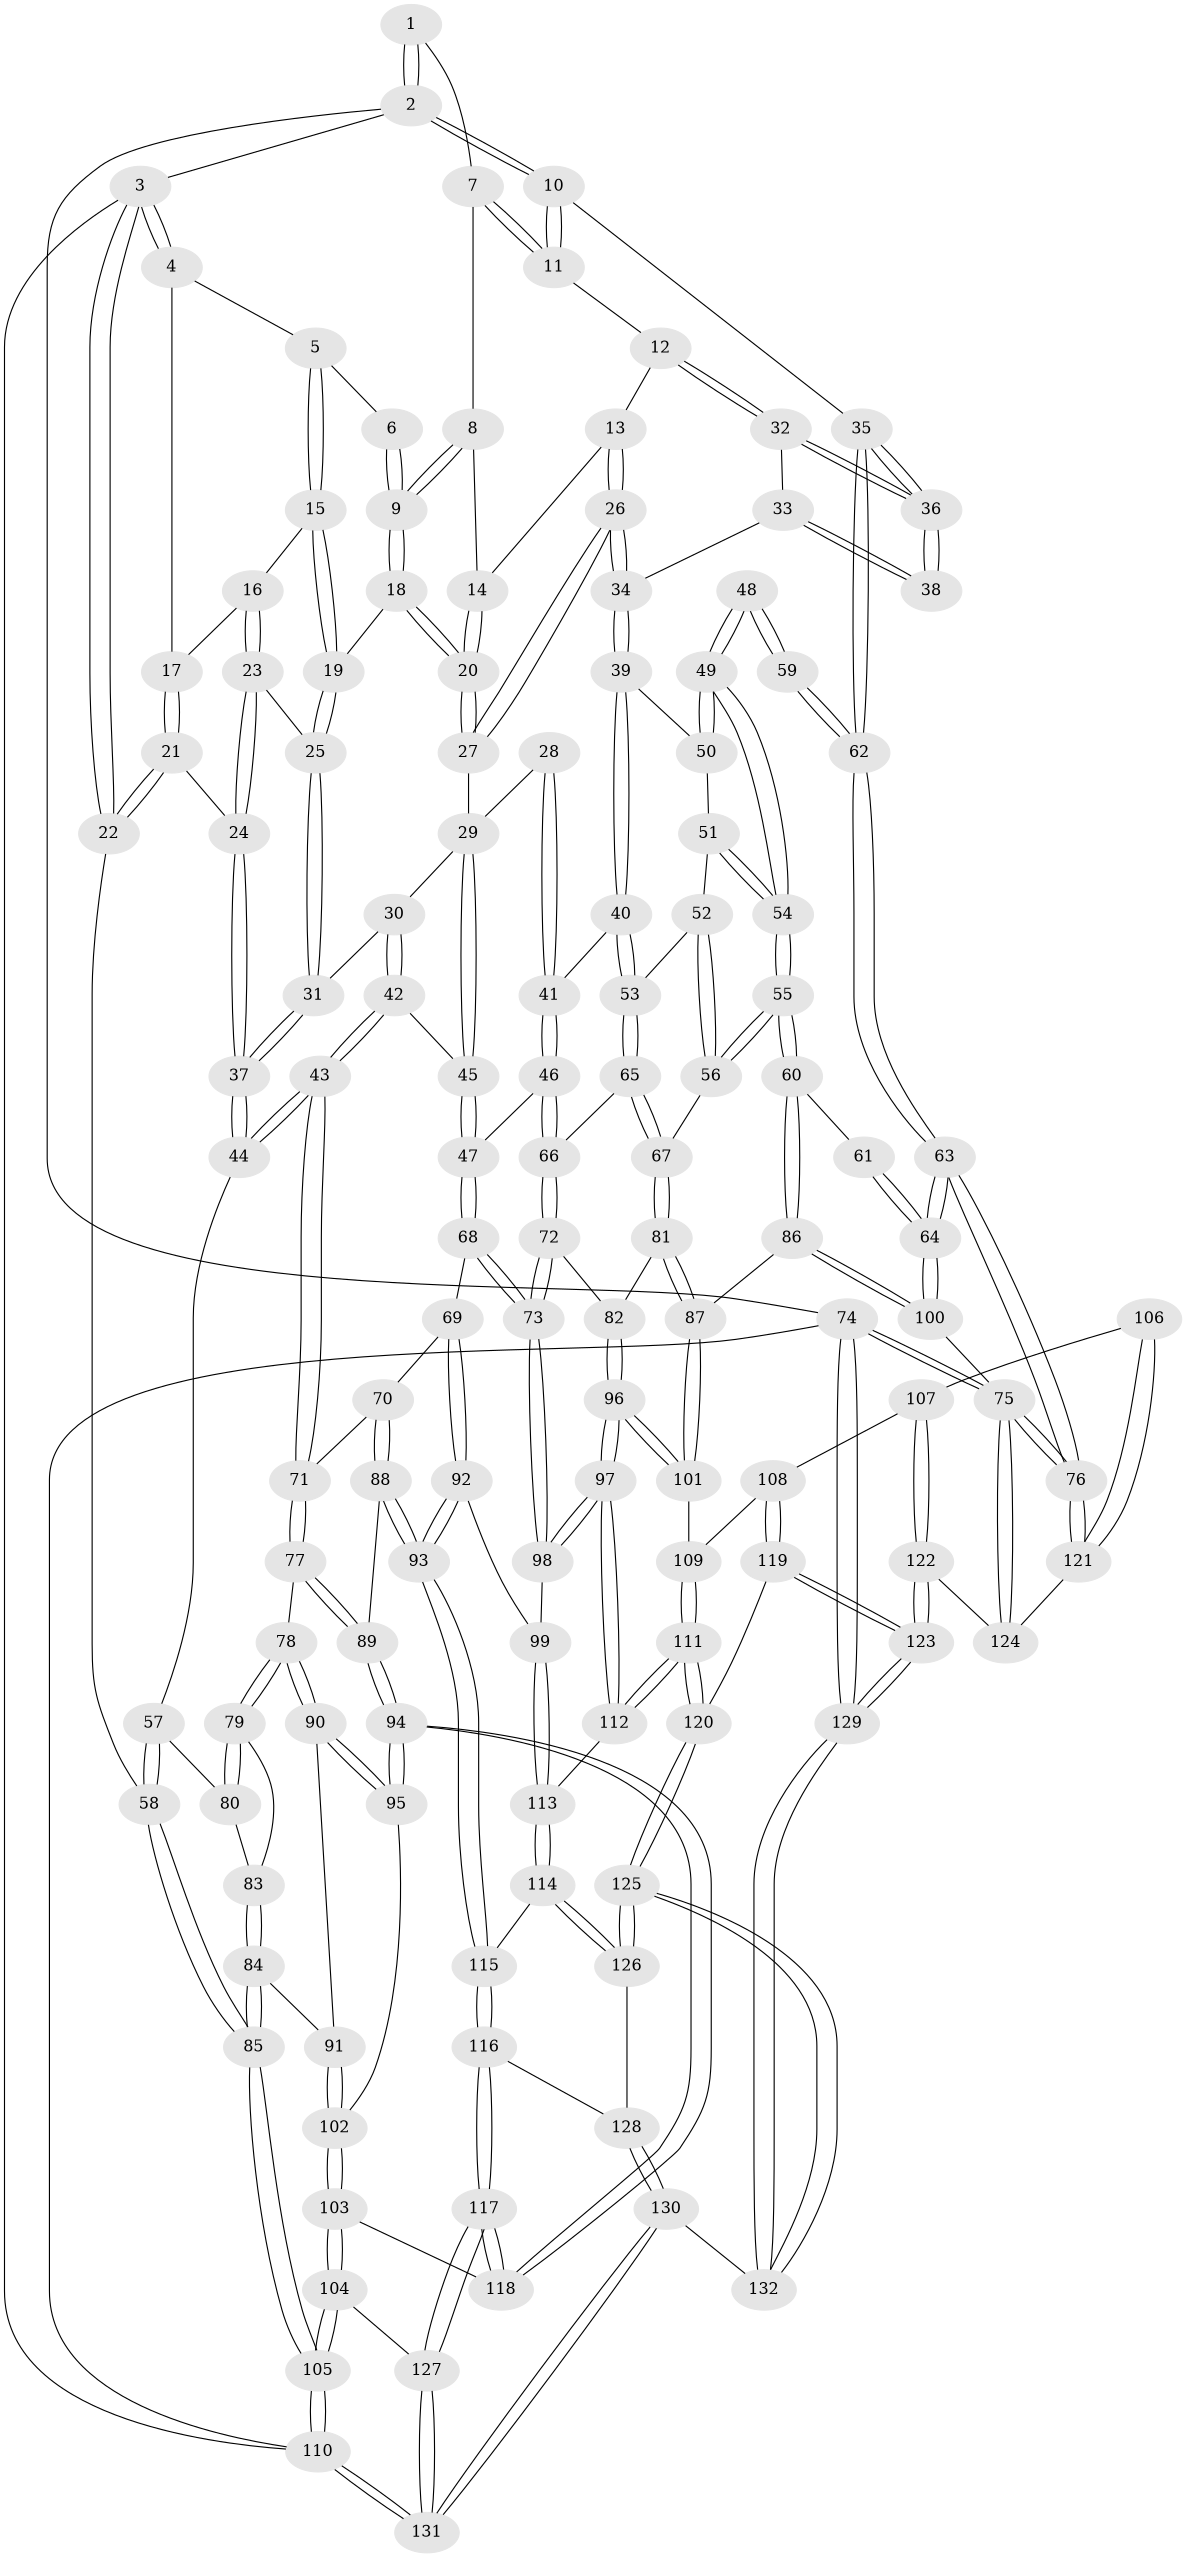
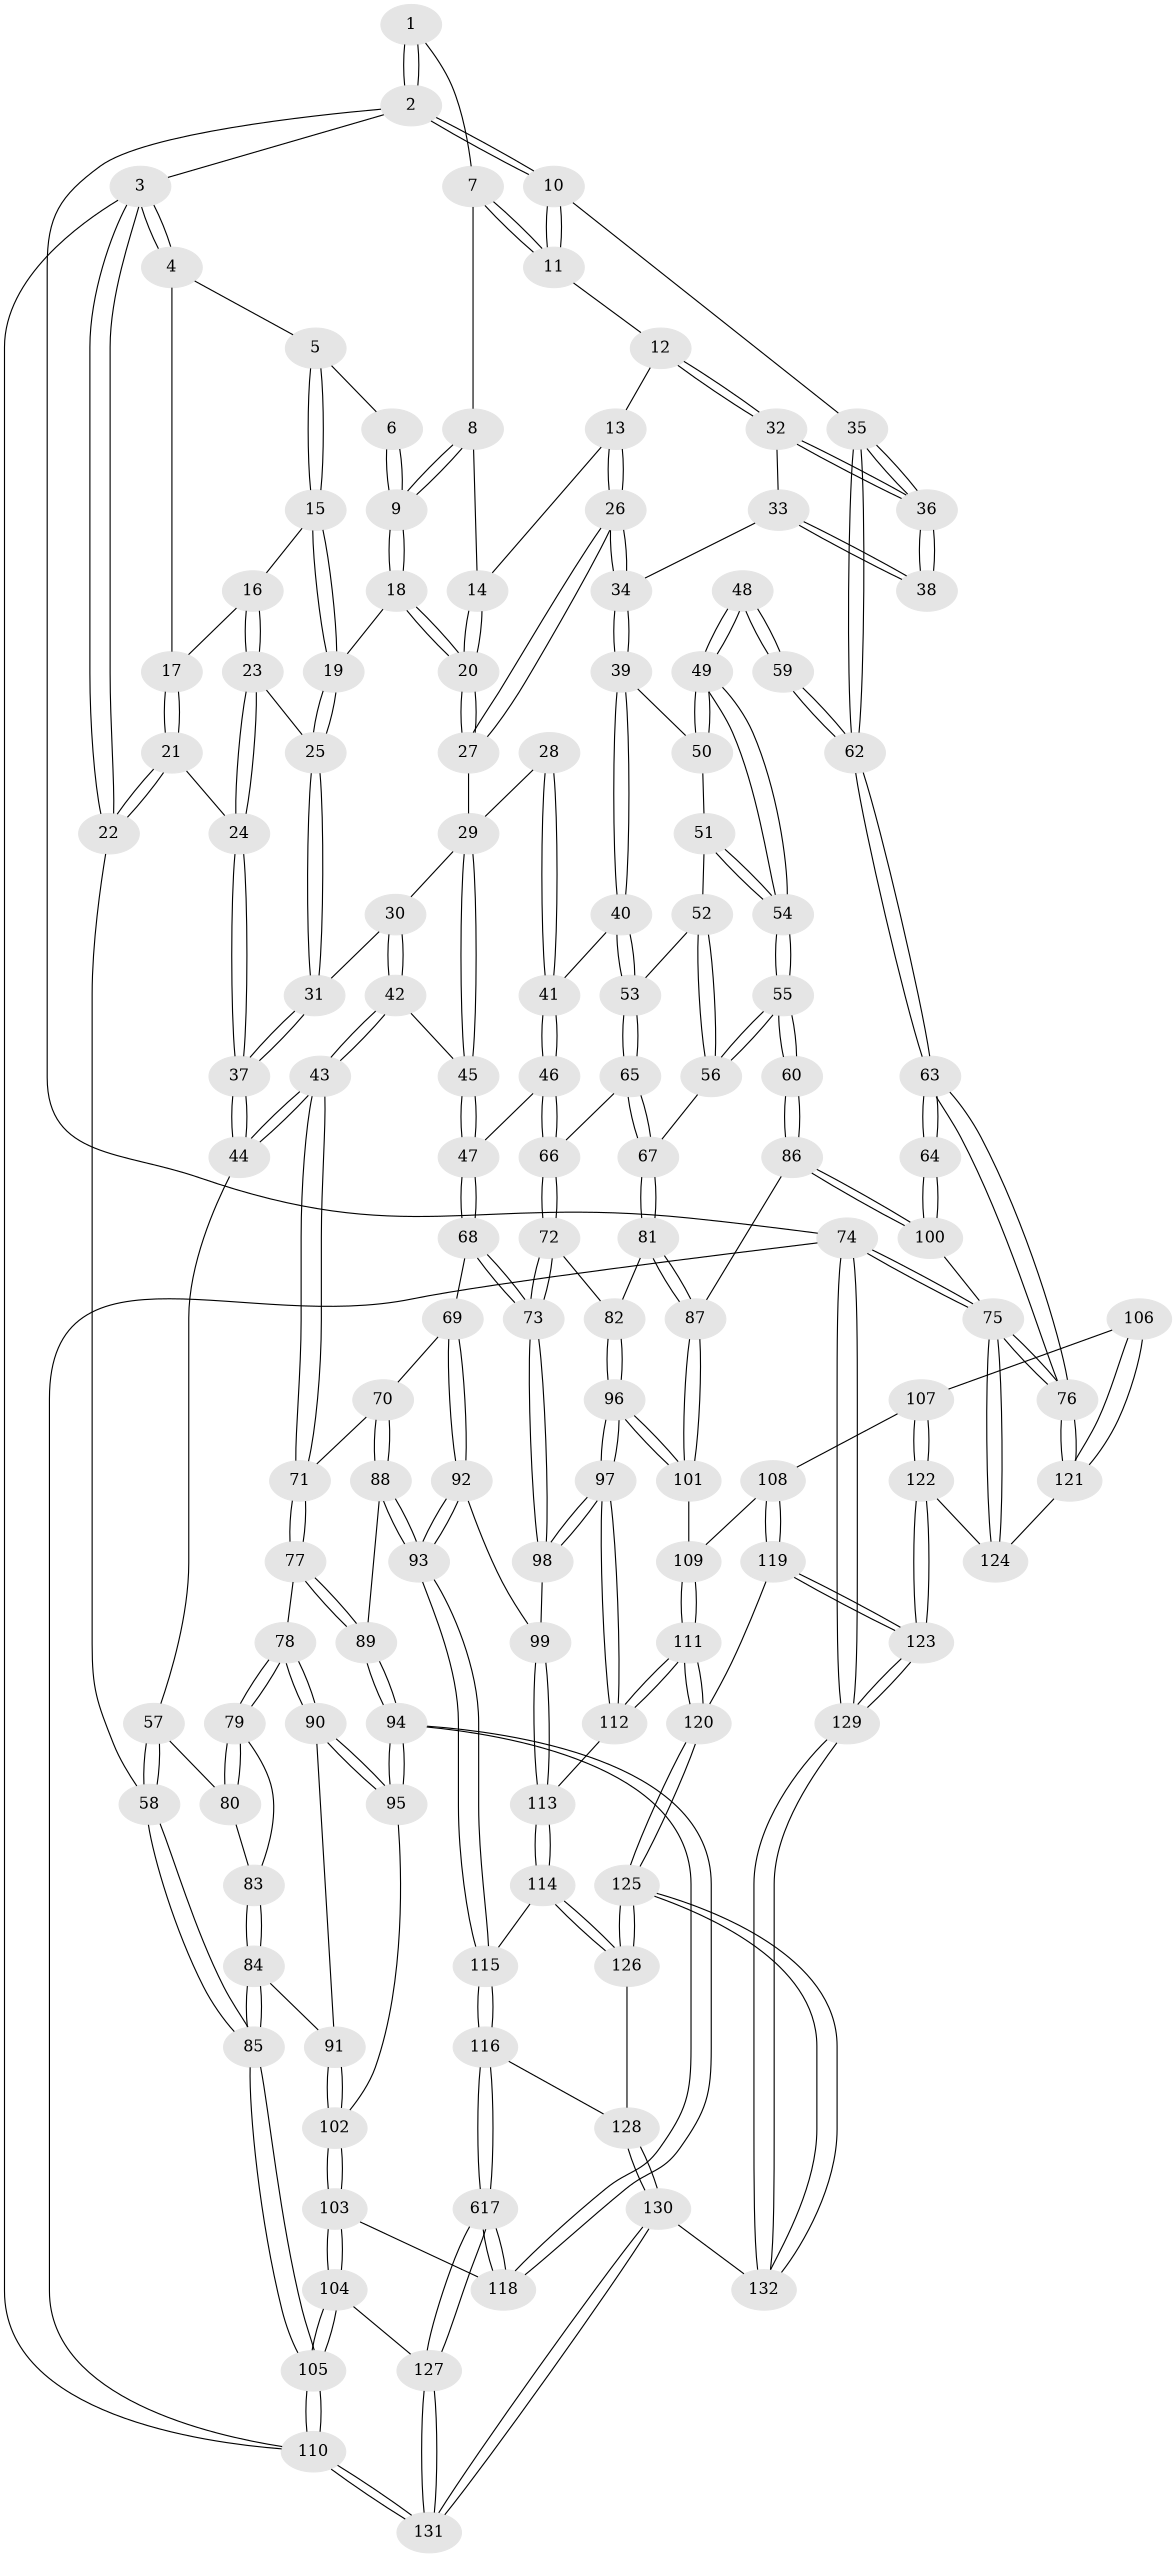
(864, 1157) -> none
(484, 2209) -> (485, 2209)
